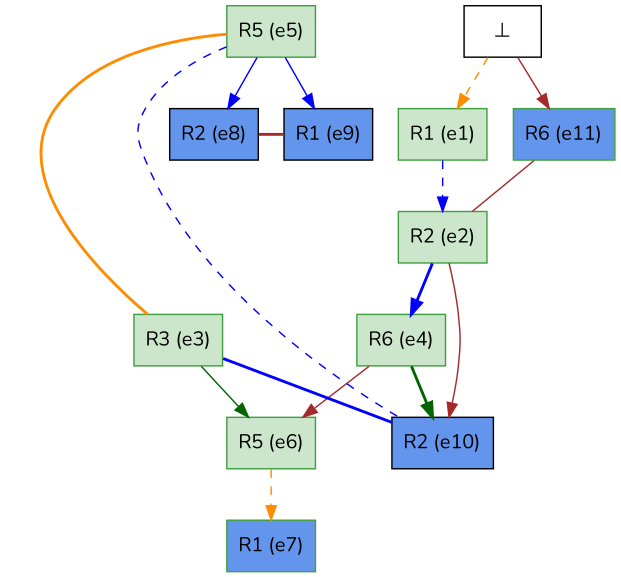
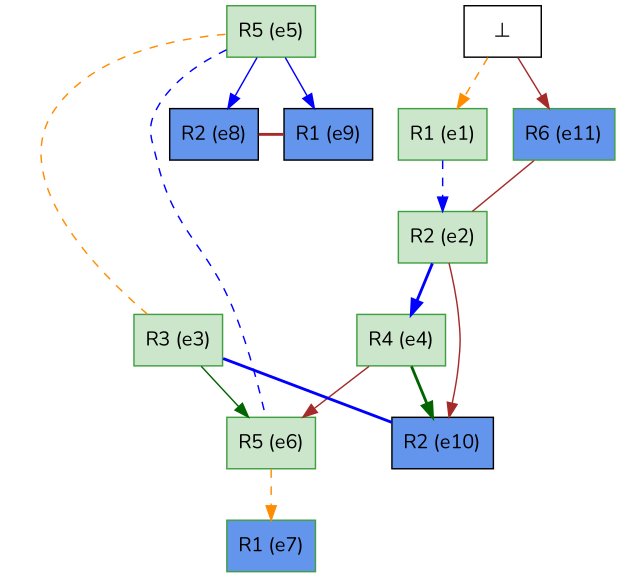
(44, 133) -> (44, 133)
(199, 249) -> (182, 223)
(401, 340) -> (401, 340)
